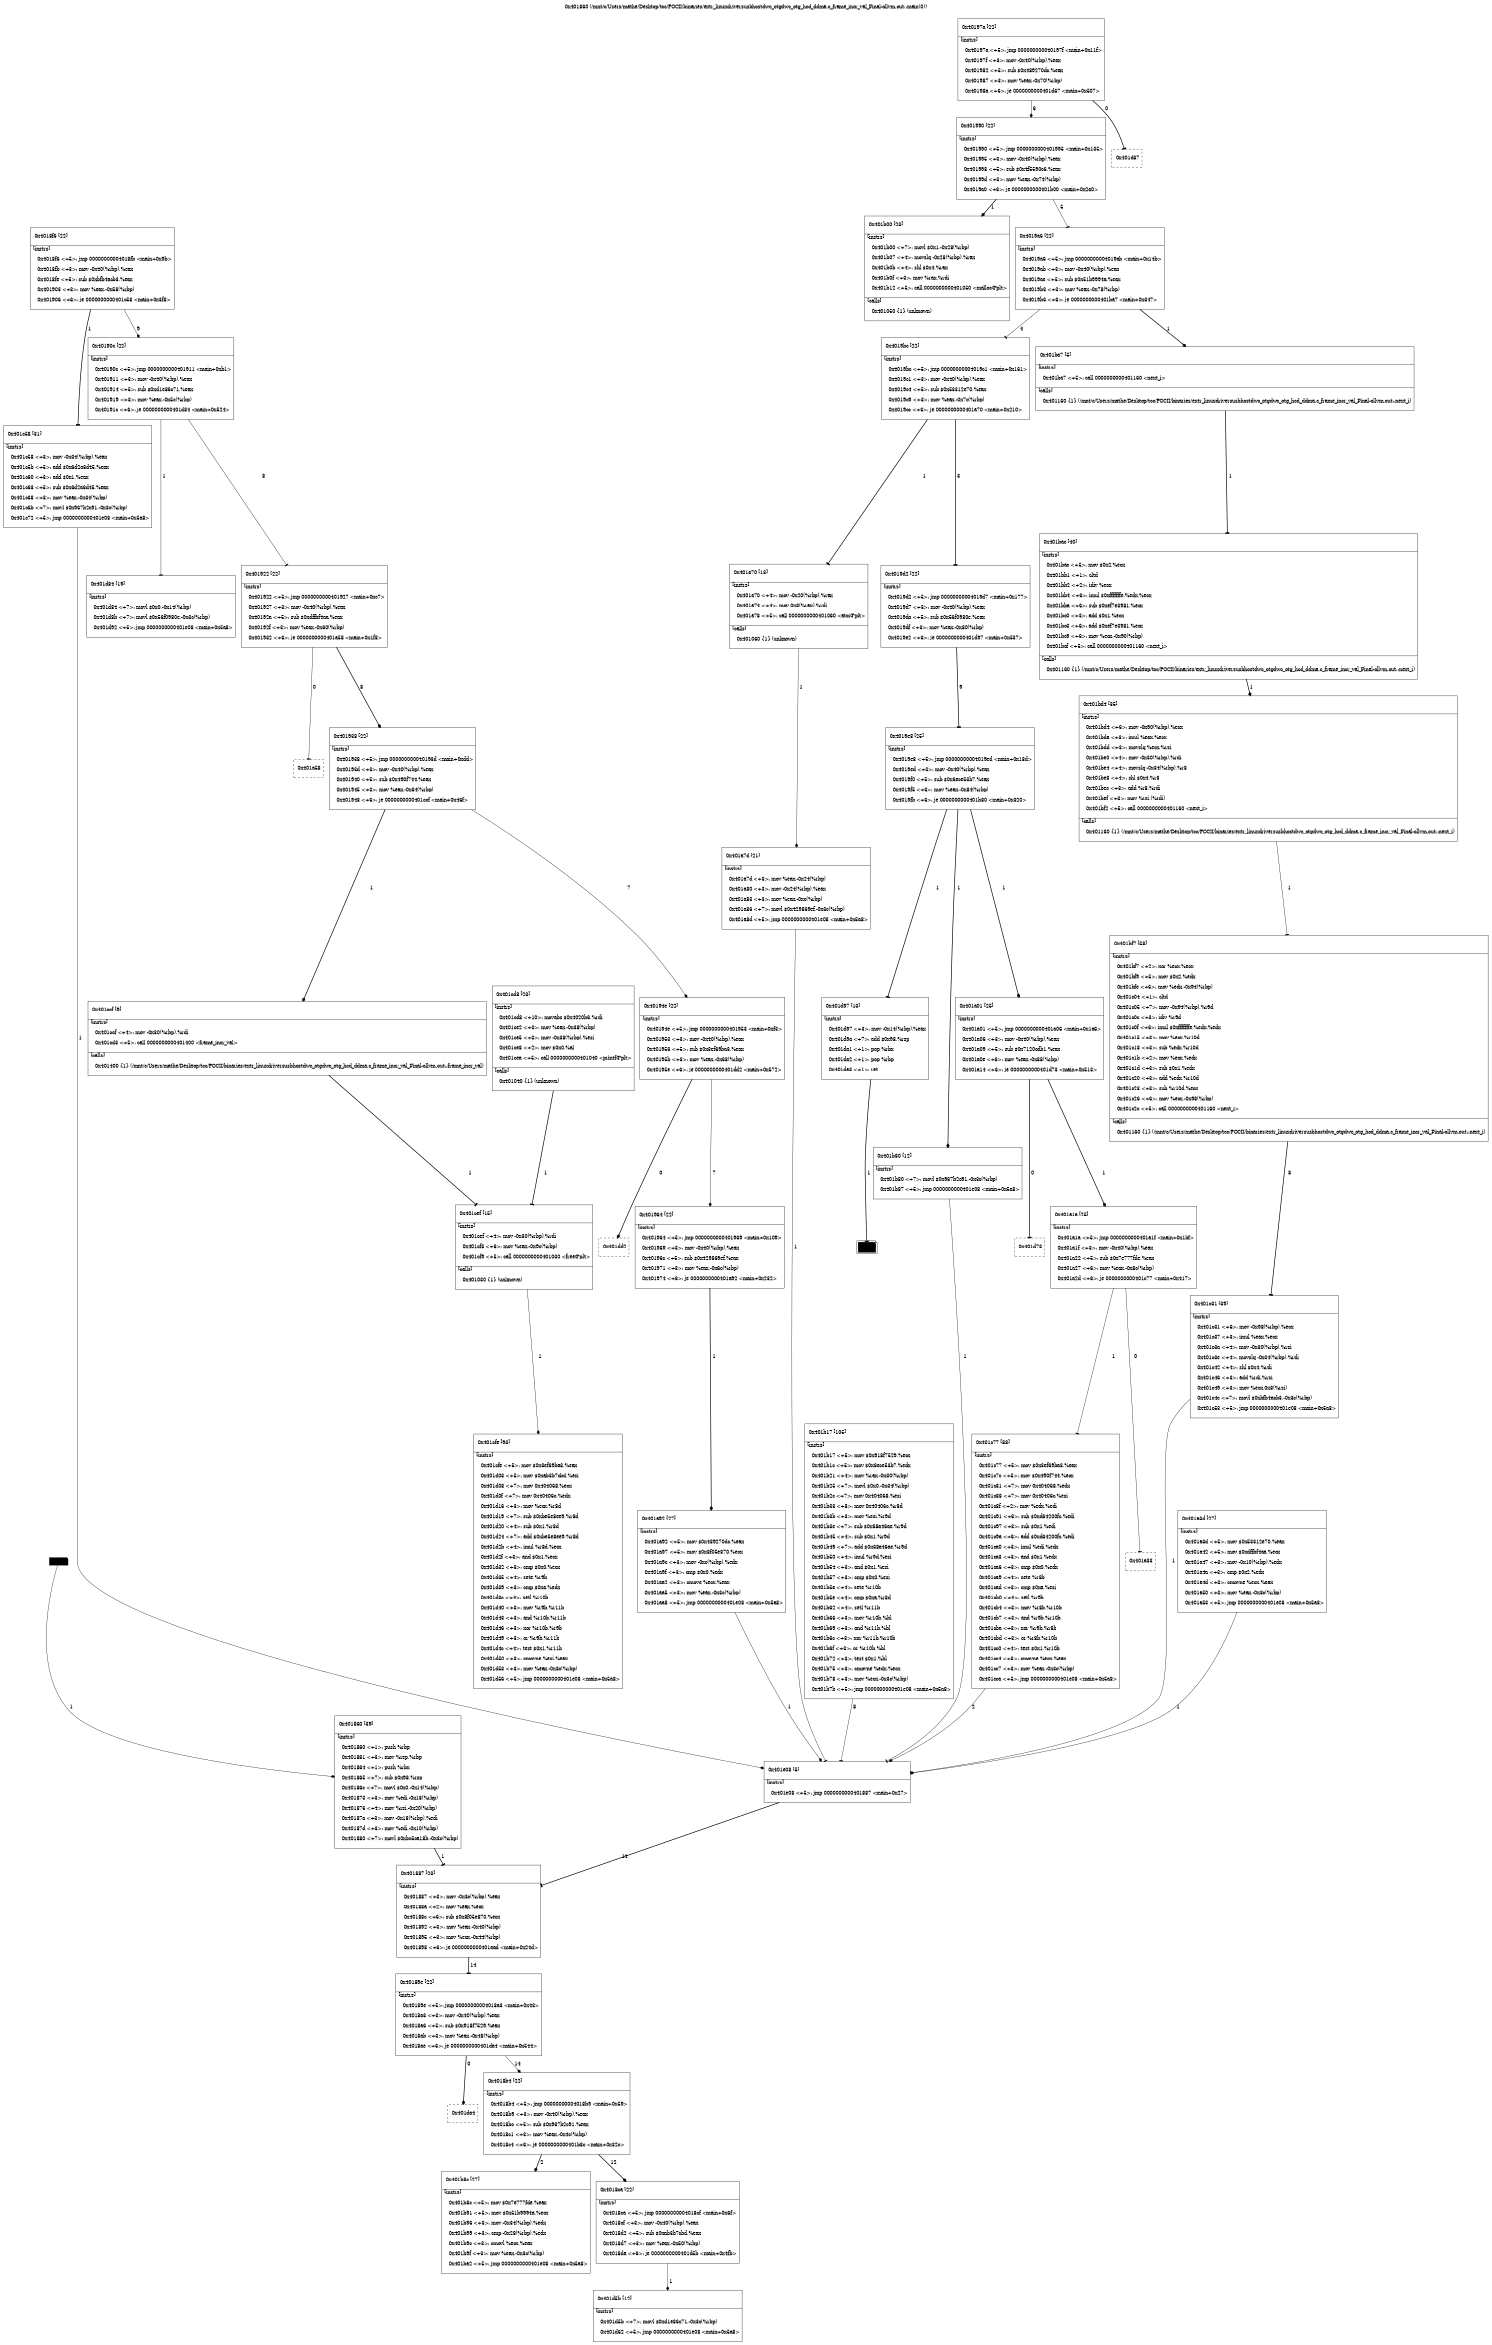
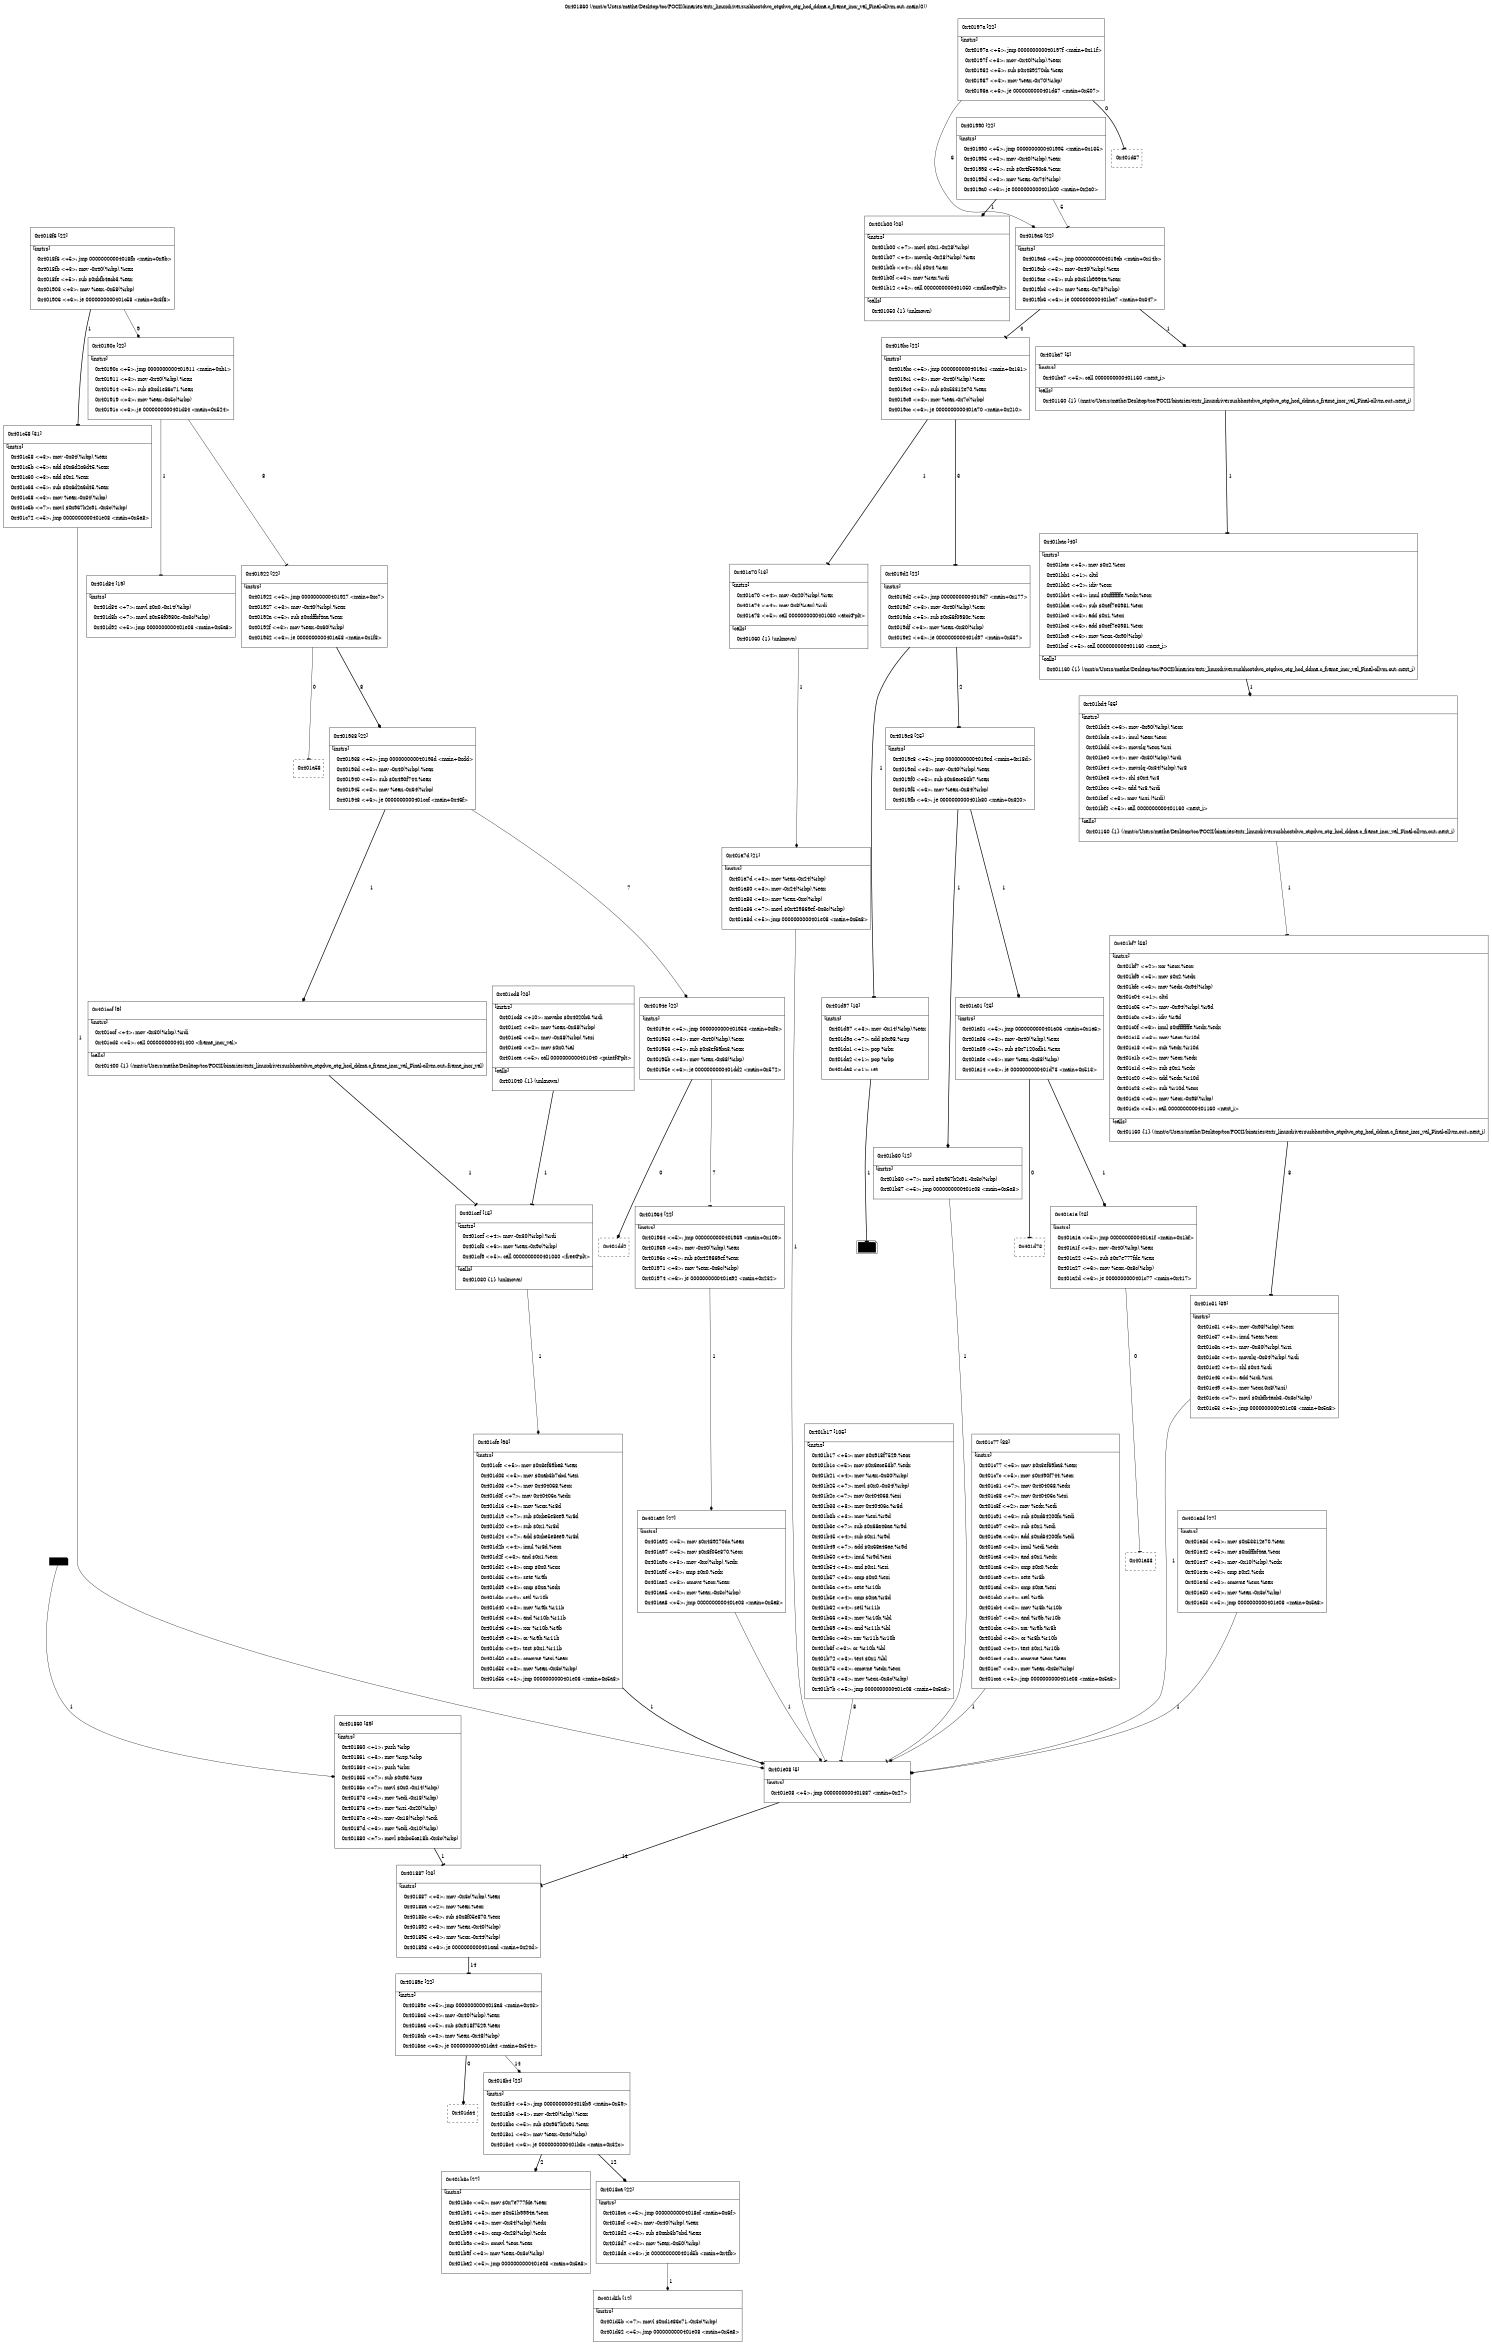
(1031, 107) -> (944, 191)
(1023, 323) -> (1023, 323)
(960, 688) -> (960, 688)
(917, 903) -> (871, 816)
(711, 1141) -> (711, 1141)
(1096, 1360) -> none
(711, 1397) -> (711, 1397)
(973, 1707) -> (973, 1707)
none -> (687, 1733)
